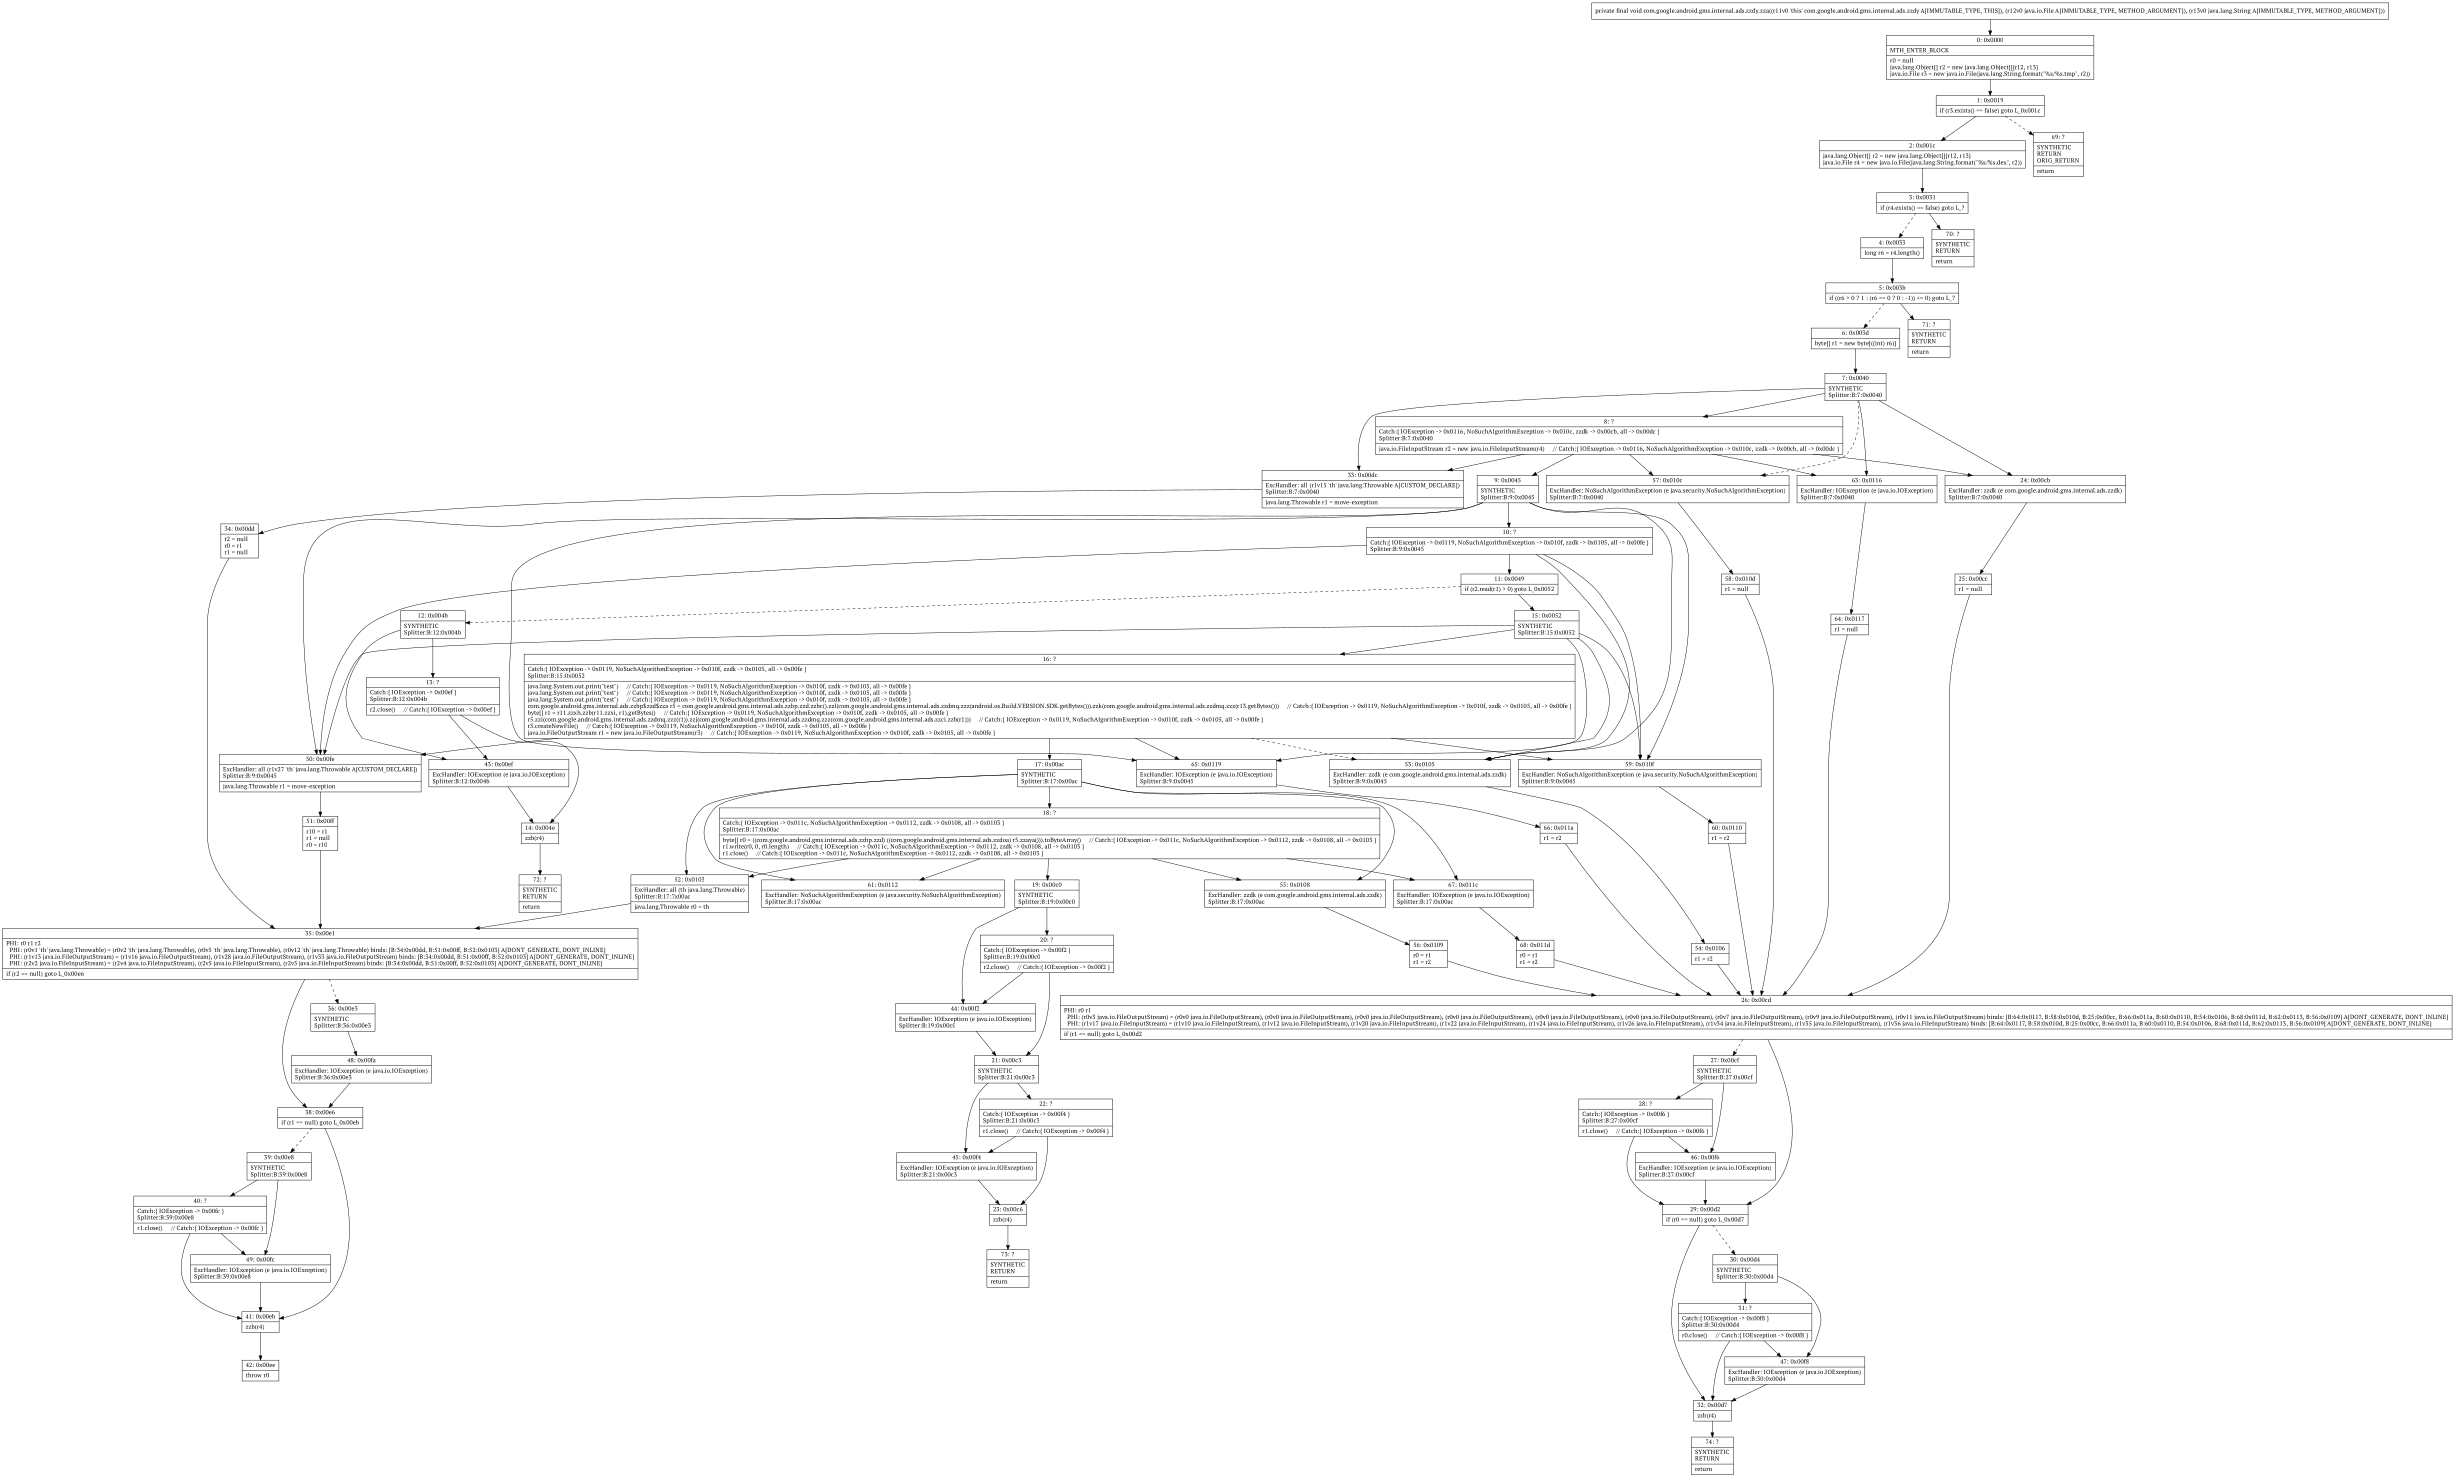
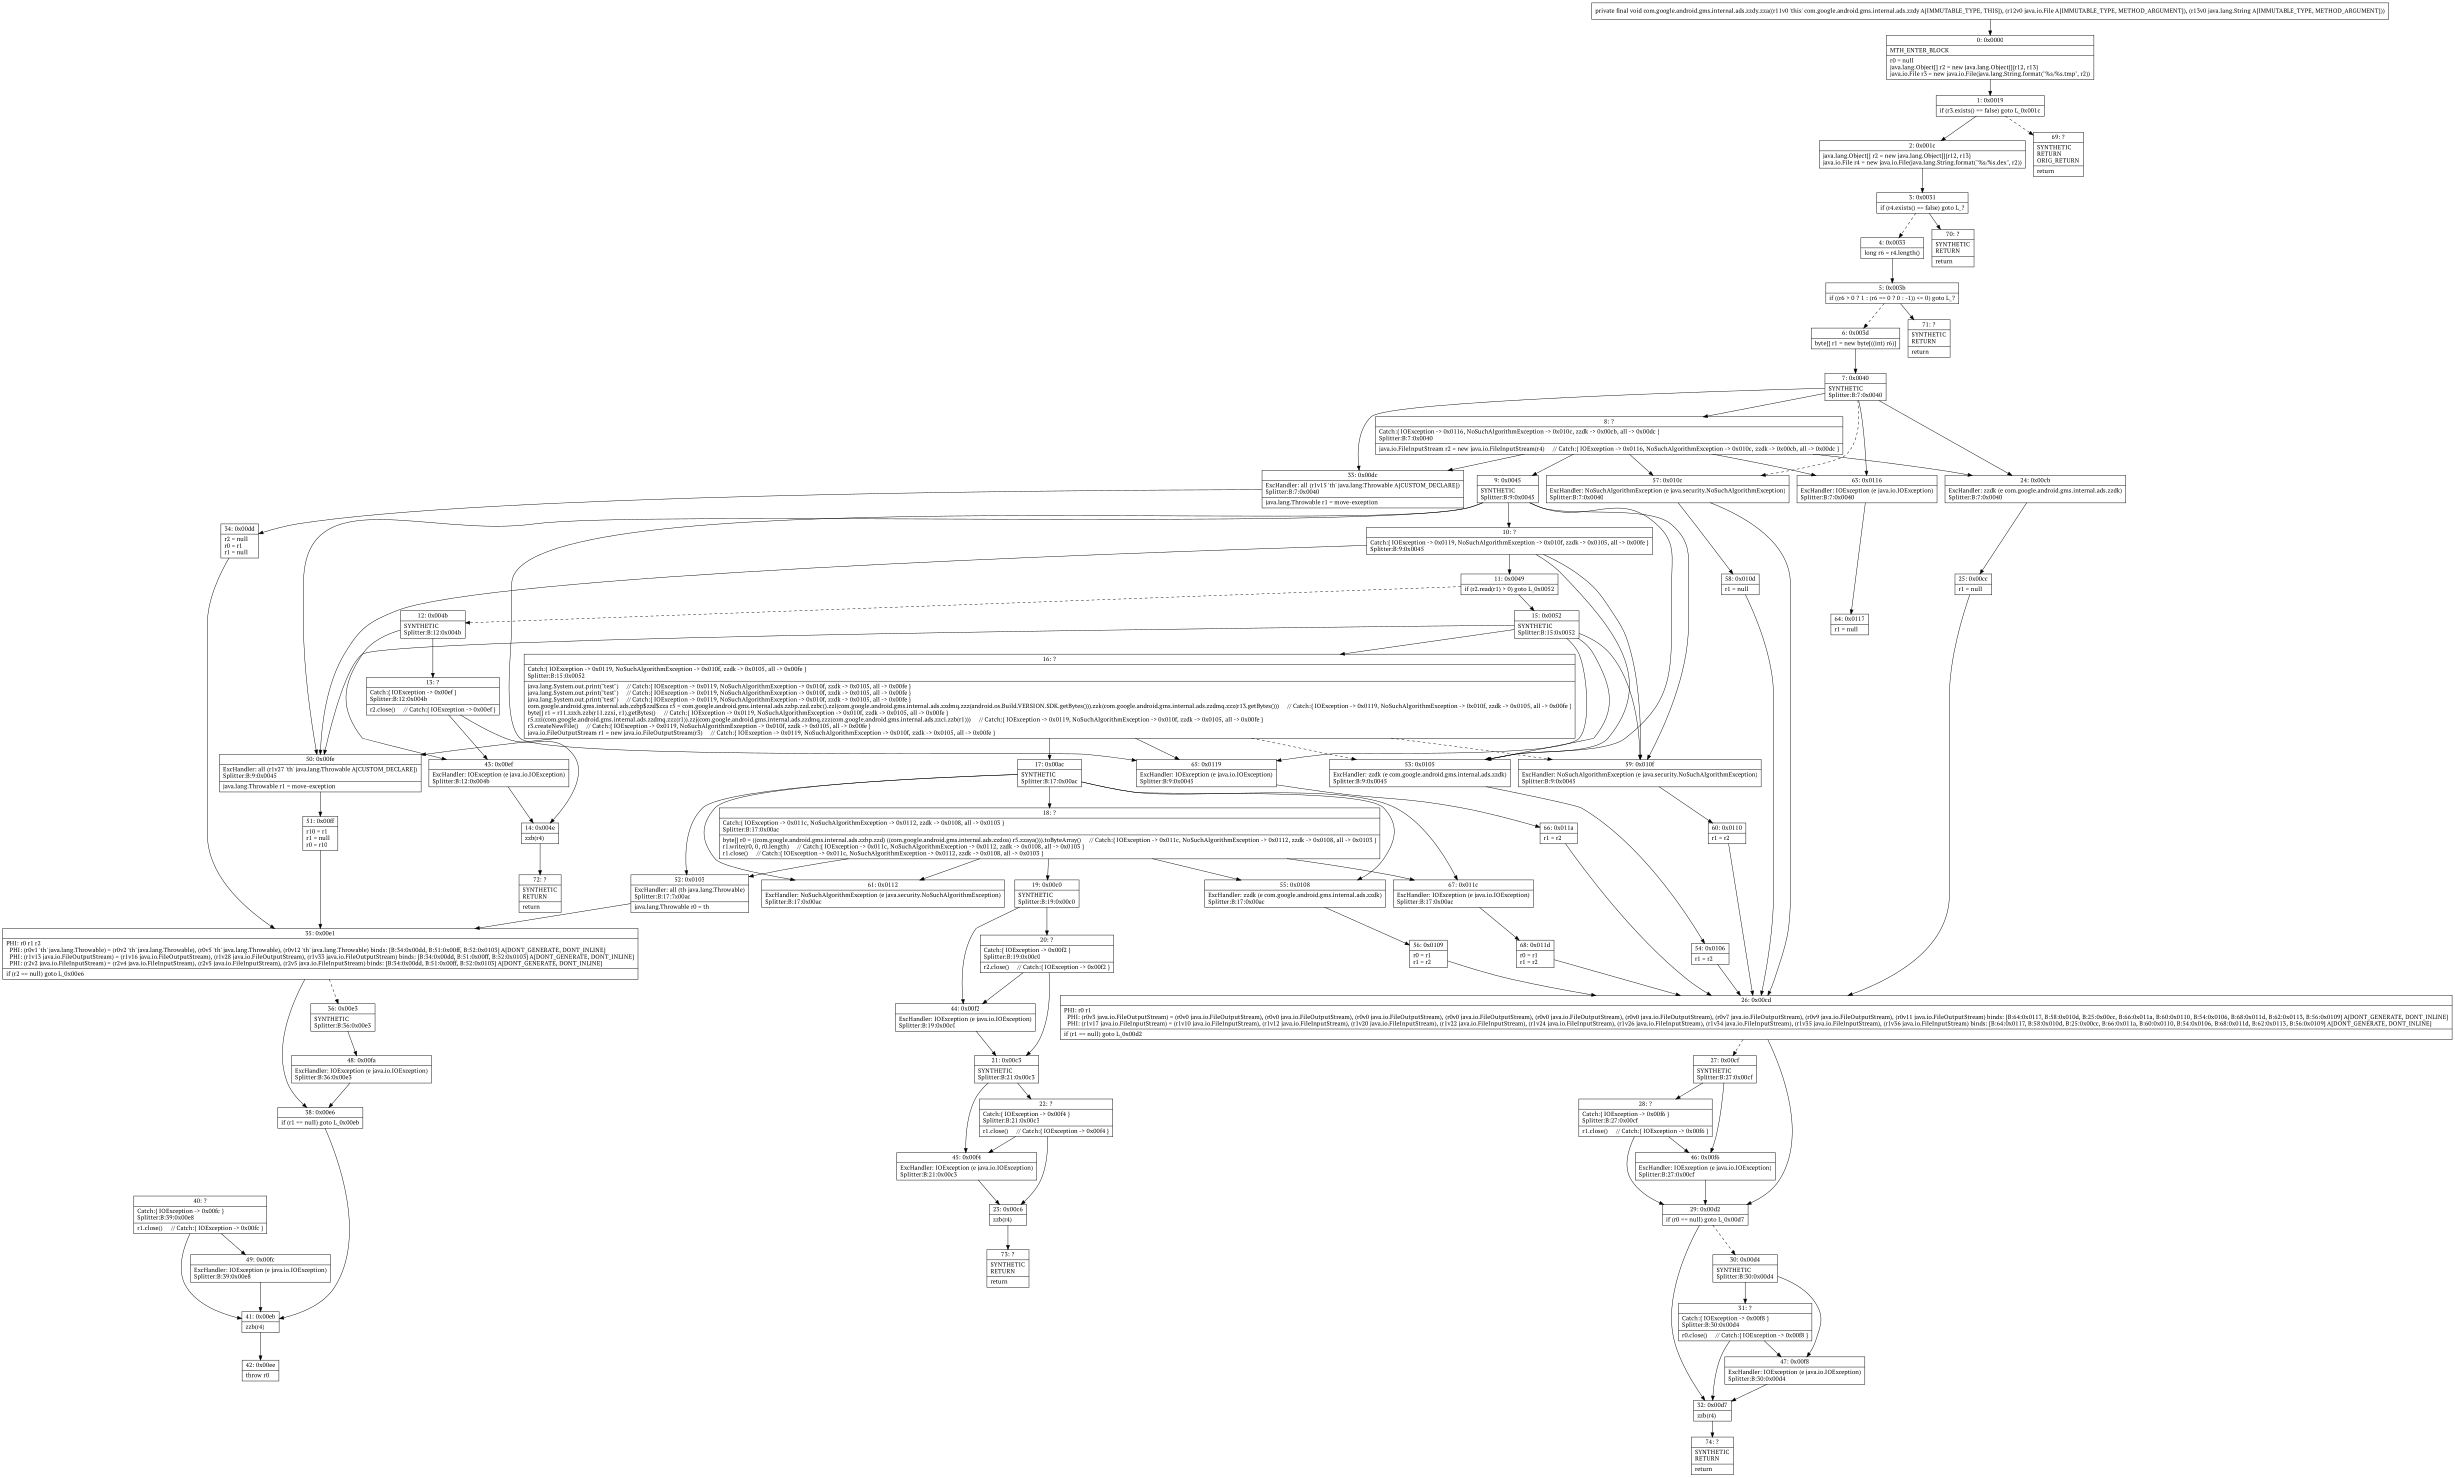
(1469, 748) -> (1469, 748)
(1828, 819) -> (1790, 729)
(279, 1166) -> none
